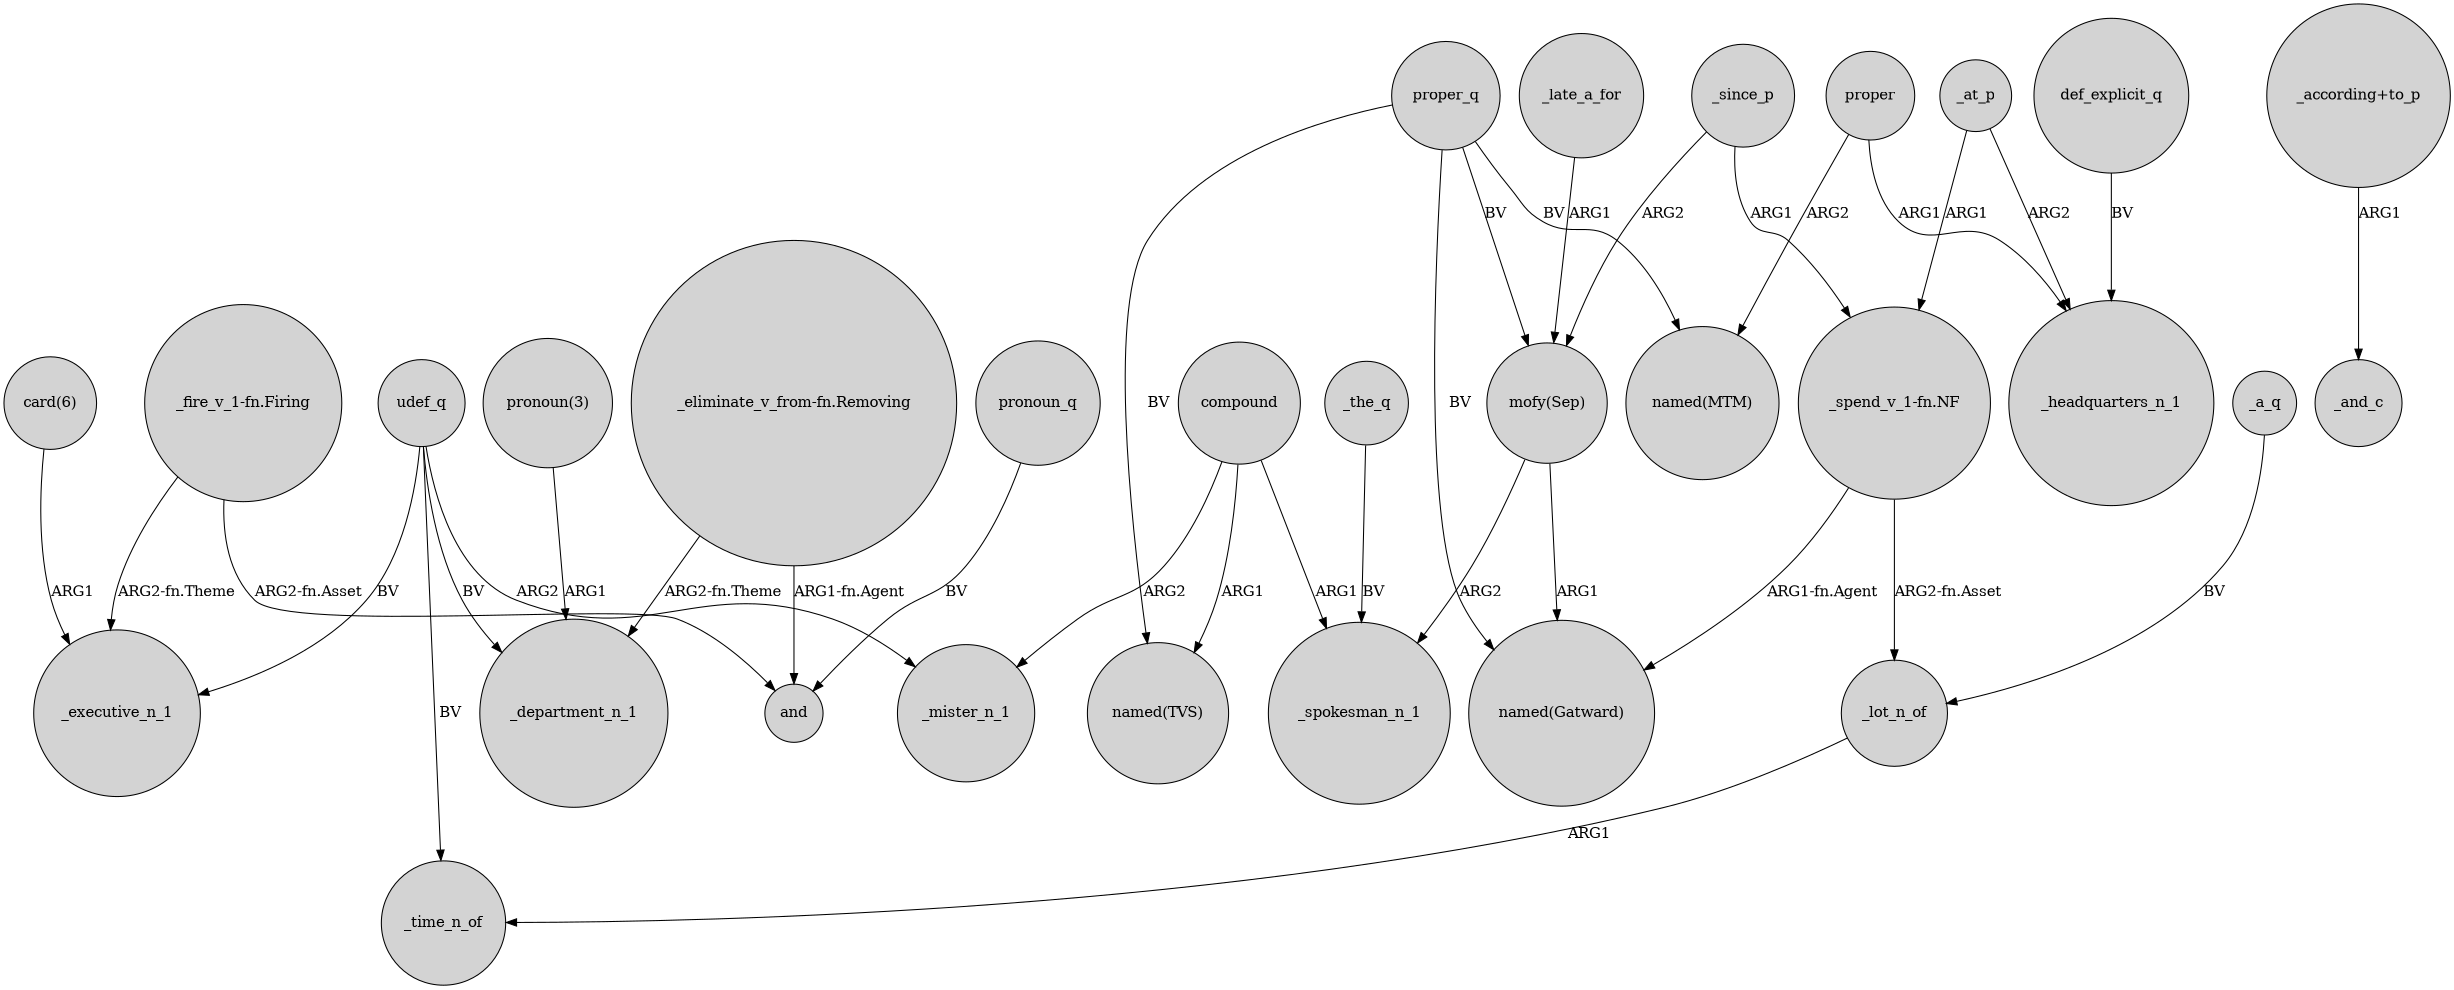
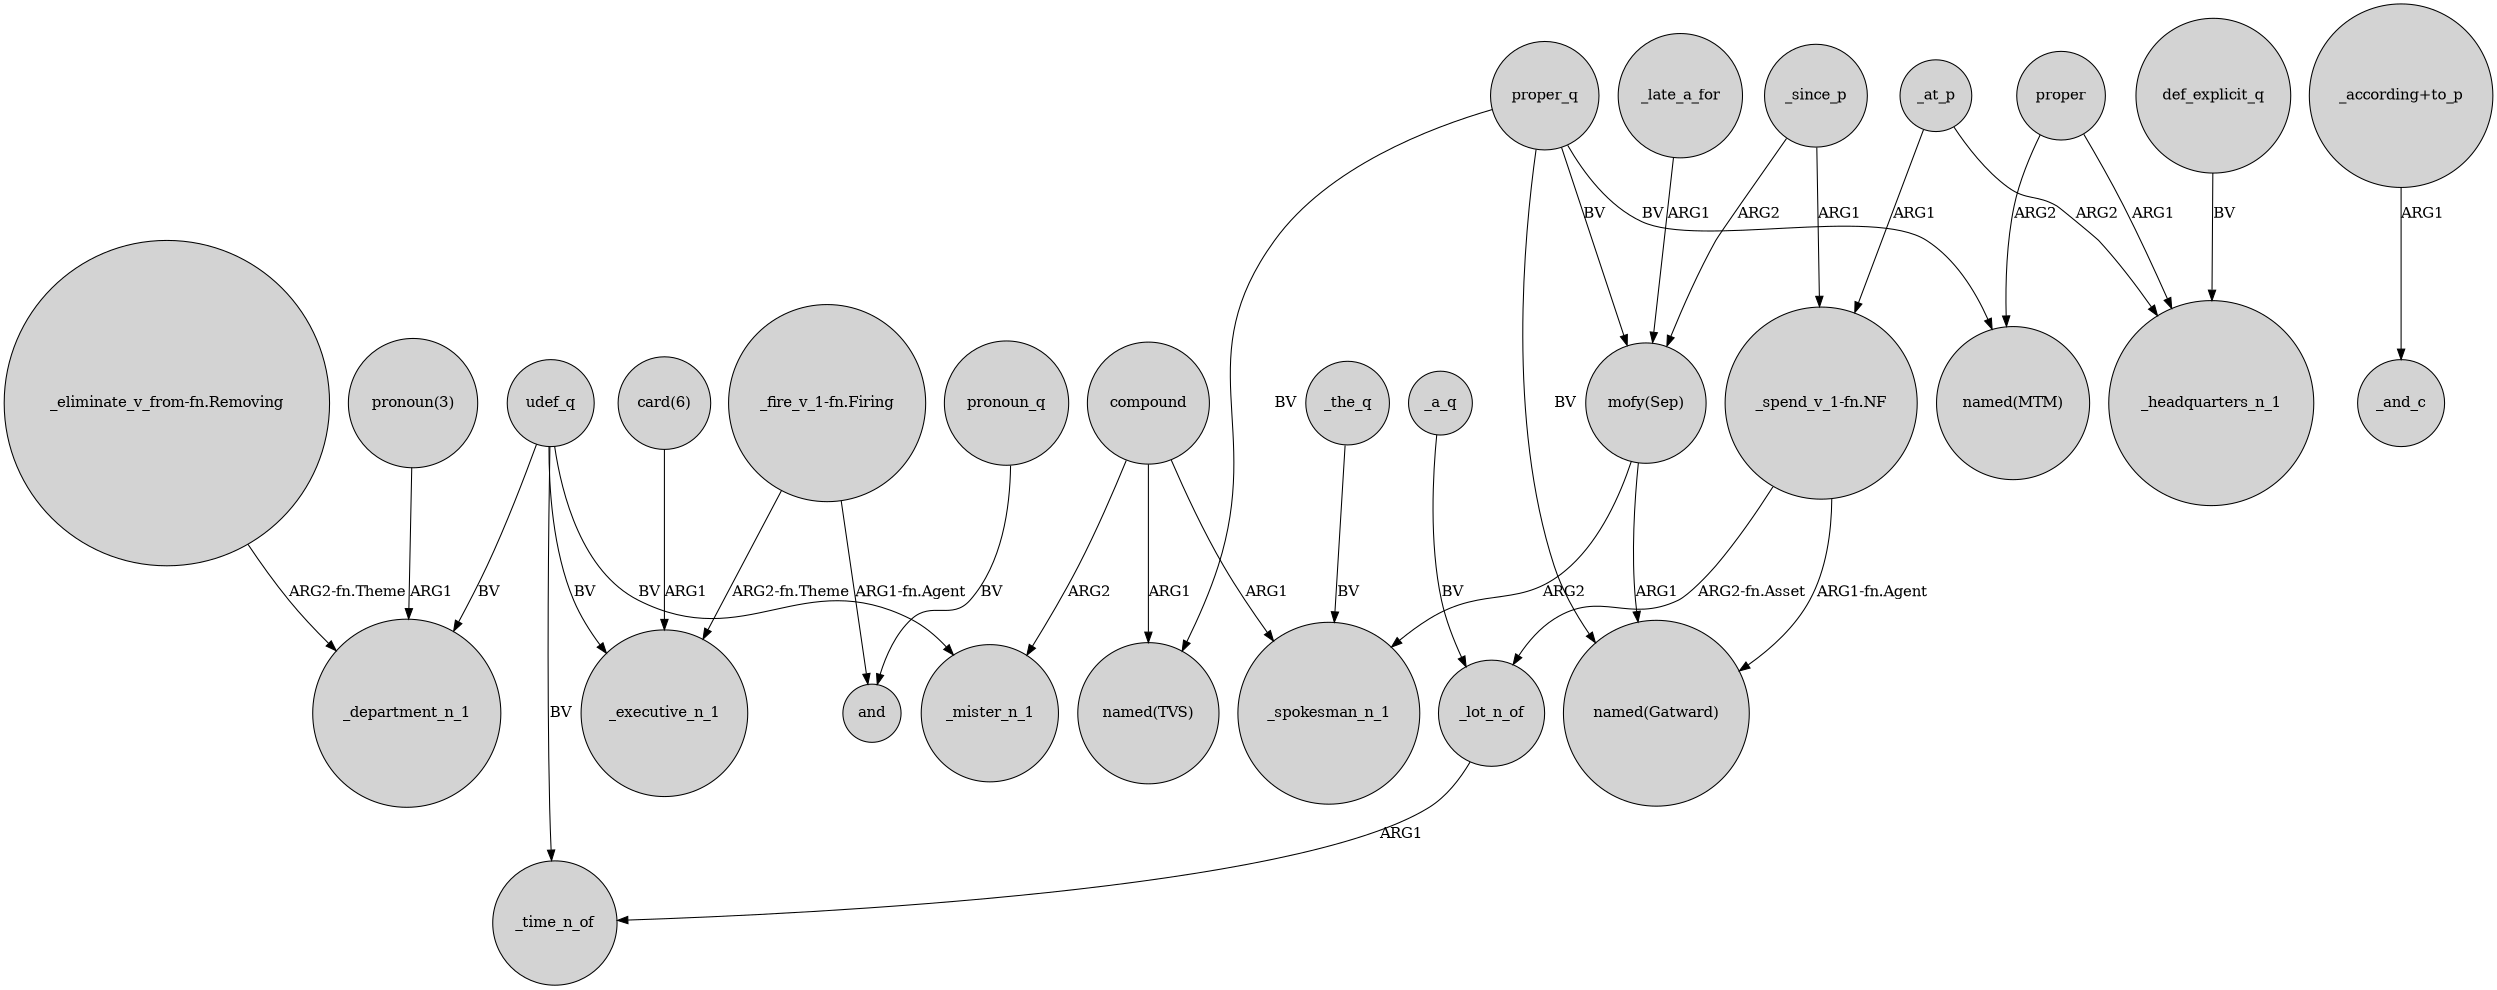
(308, 592) -> (911, 592)
(538, 592) -> (649, 592)
(794, 620) -> none
